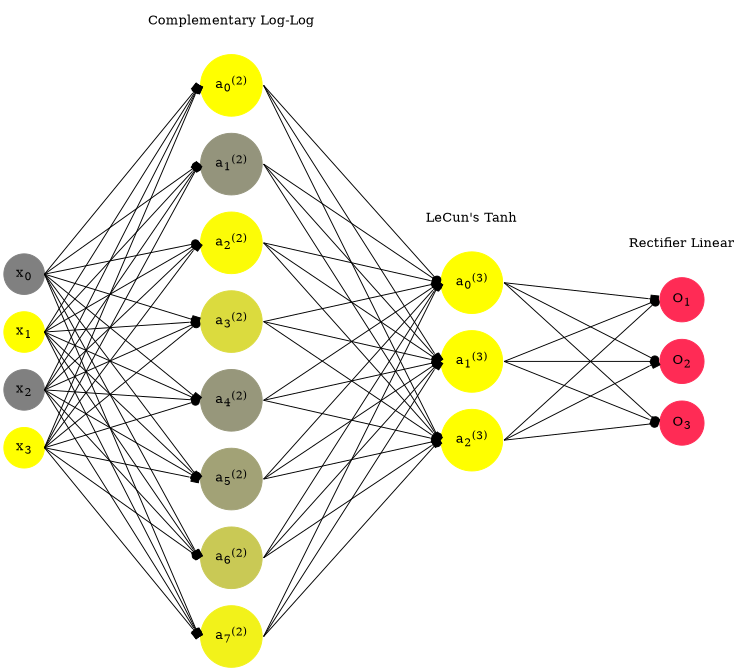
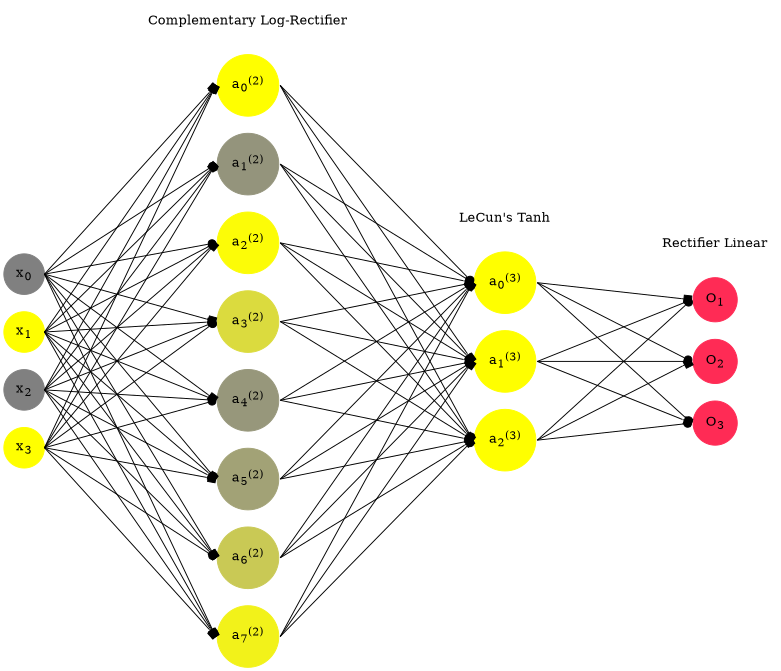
(231, 21) -> (248, 21)
